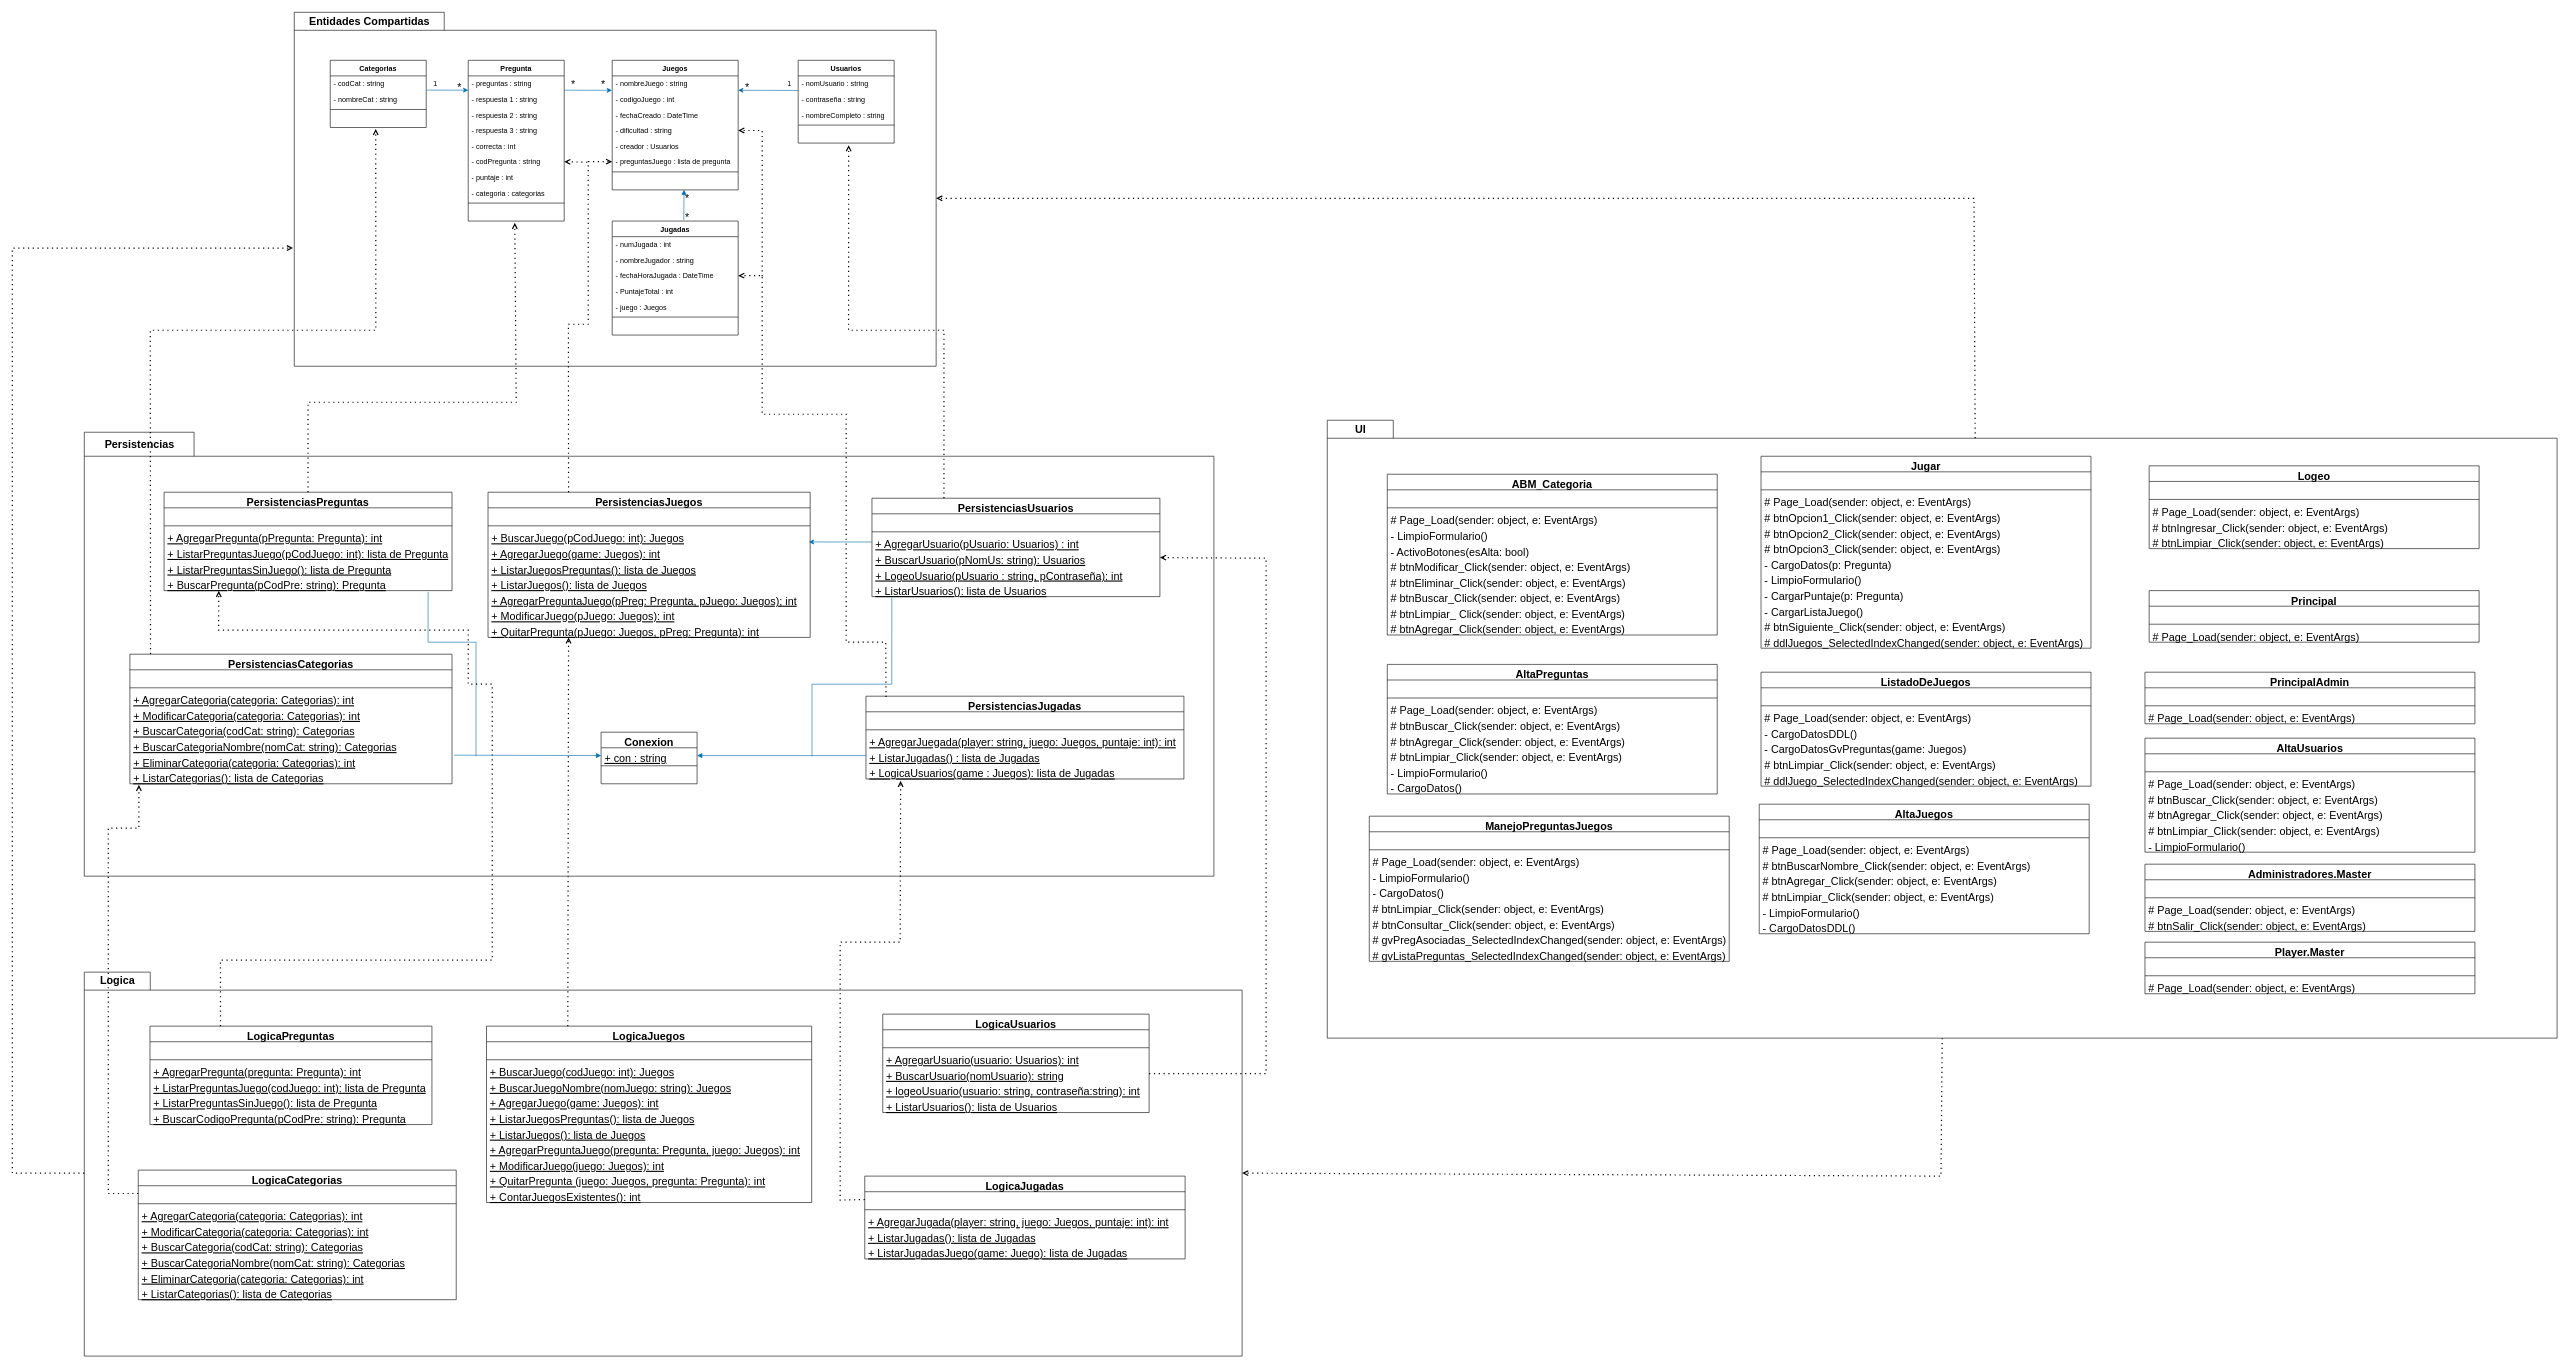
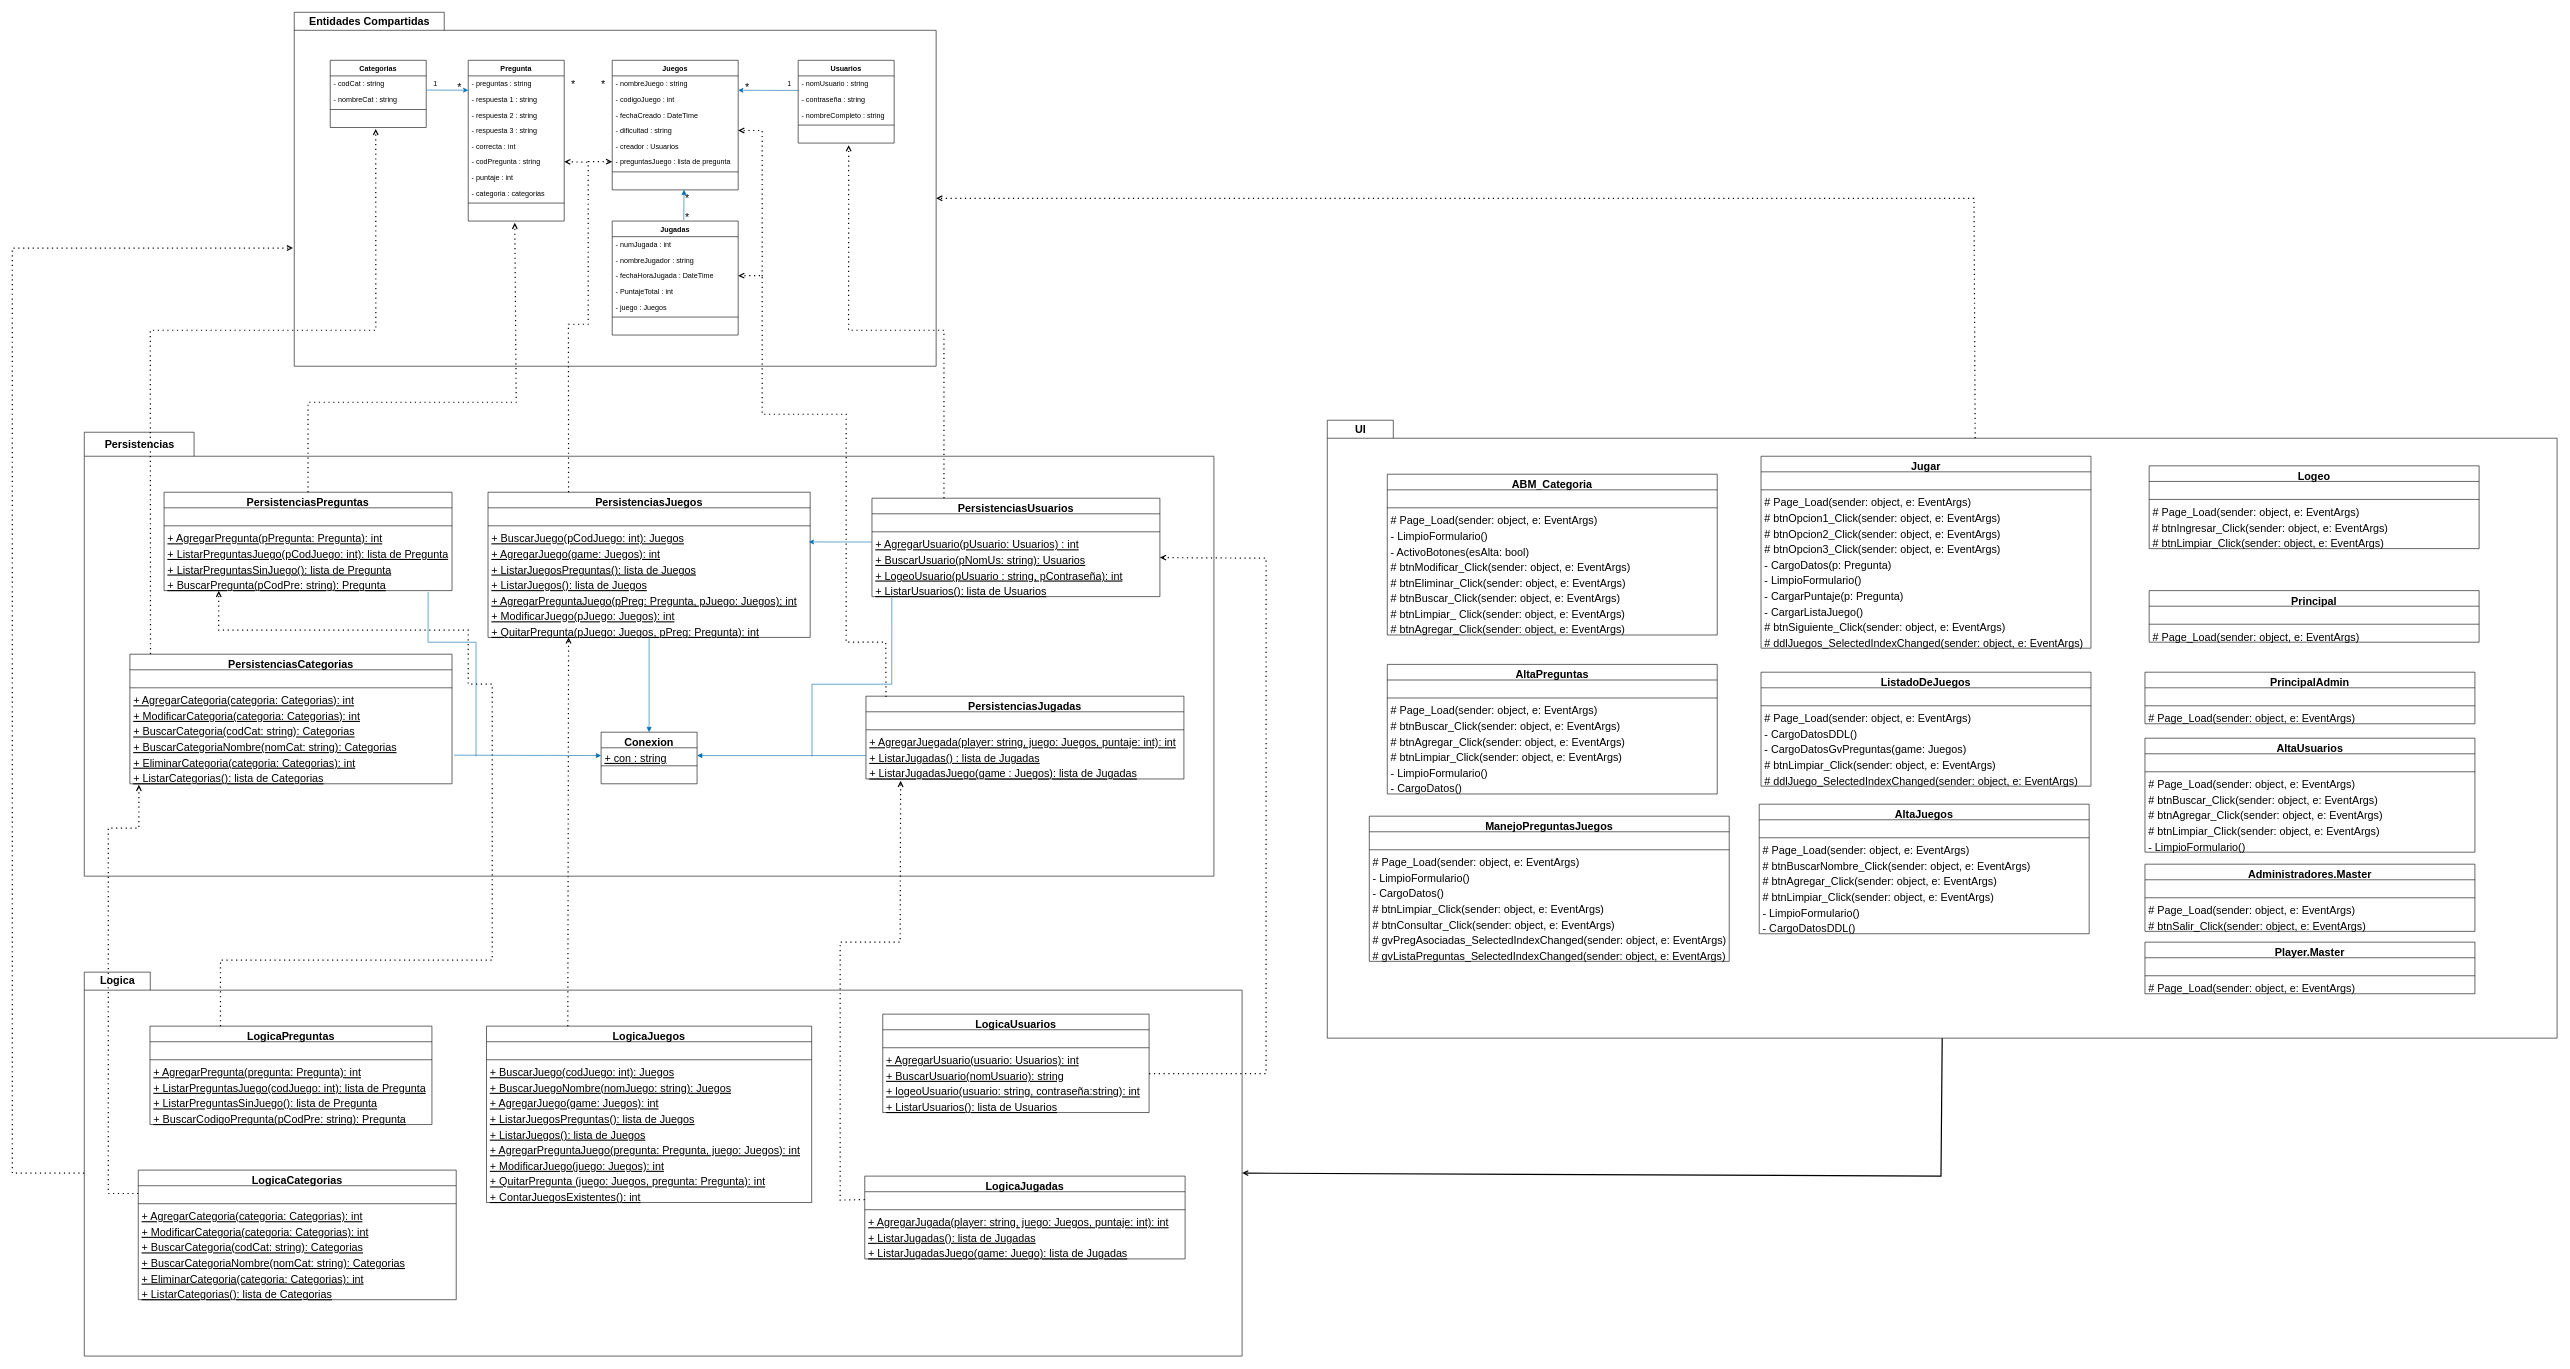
(606, 90) -> none
none -> (649, 726)
(1001, 774) -> (1014, 774)
(1662, 1175) -> (1662, 1175)
